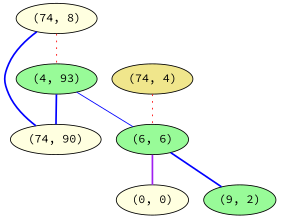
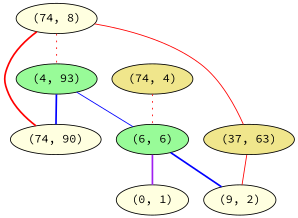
(5, 78) -> (5, 78)
none -> (249, 139)
(152, 200) -> (152, 200)
(240, 200) -> (240, 200)
